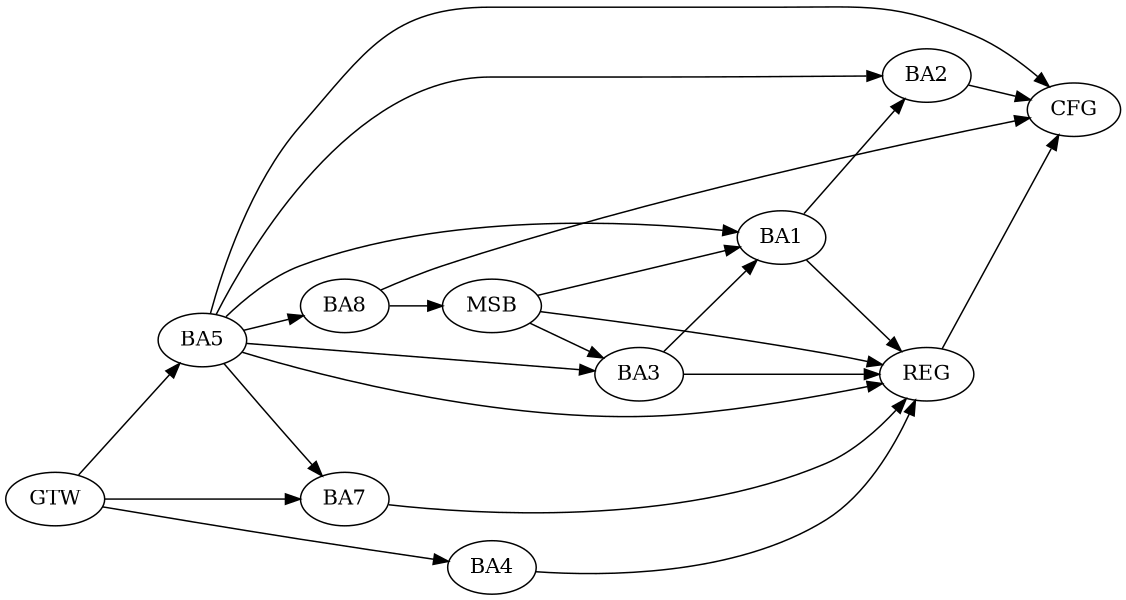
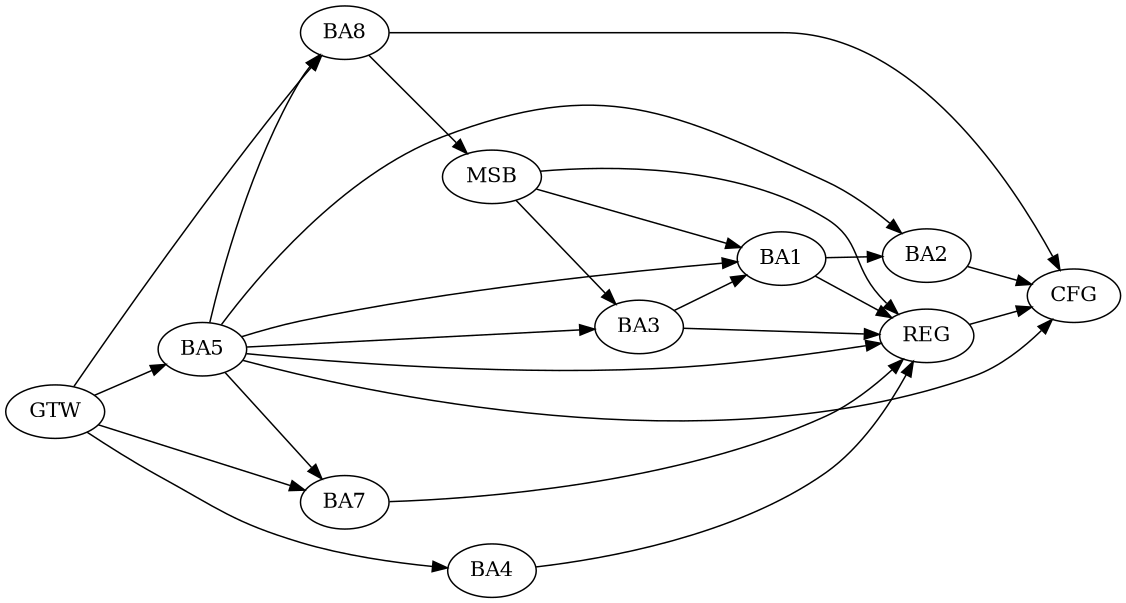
none -> (189, 224)
